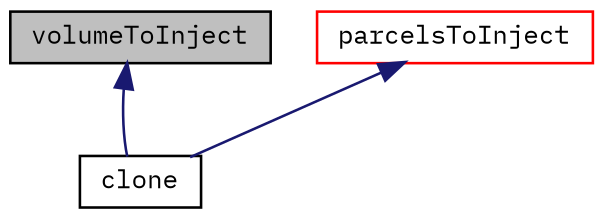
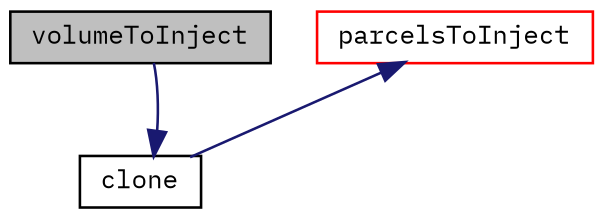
(123, 123) -> (158, 97)
